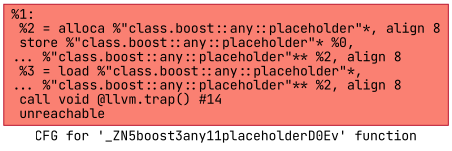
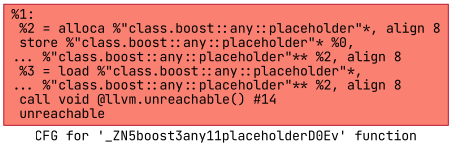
(117, 100) -> (144, 100)
